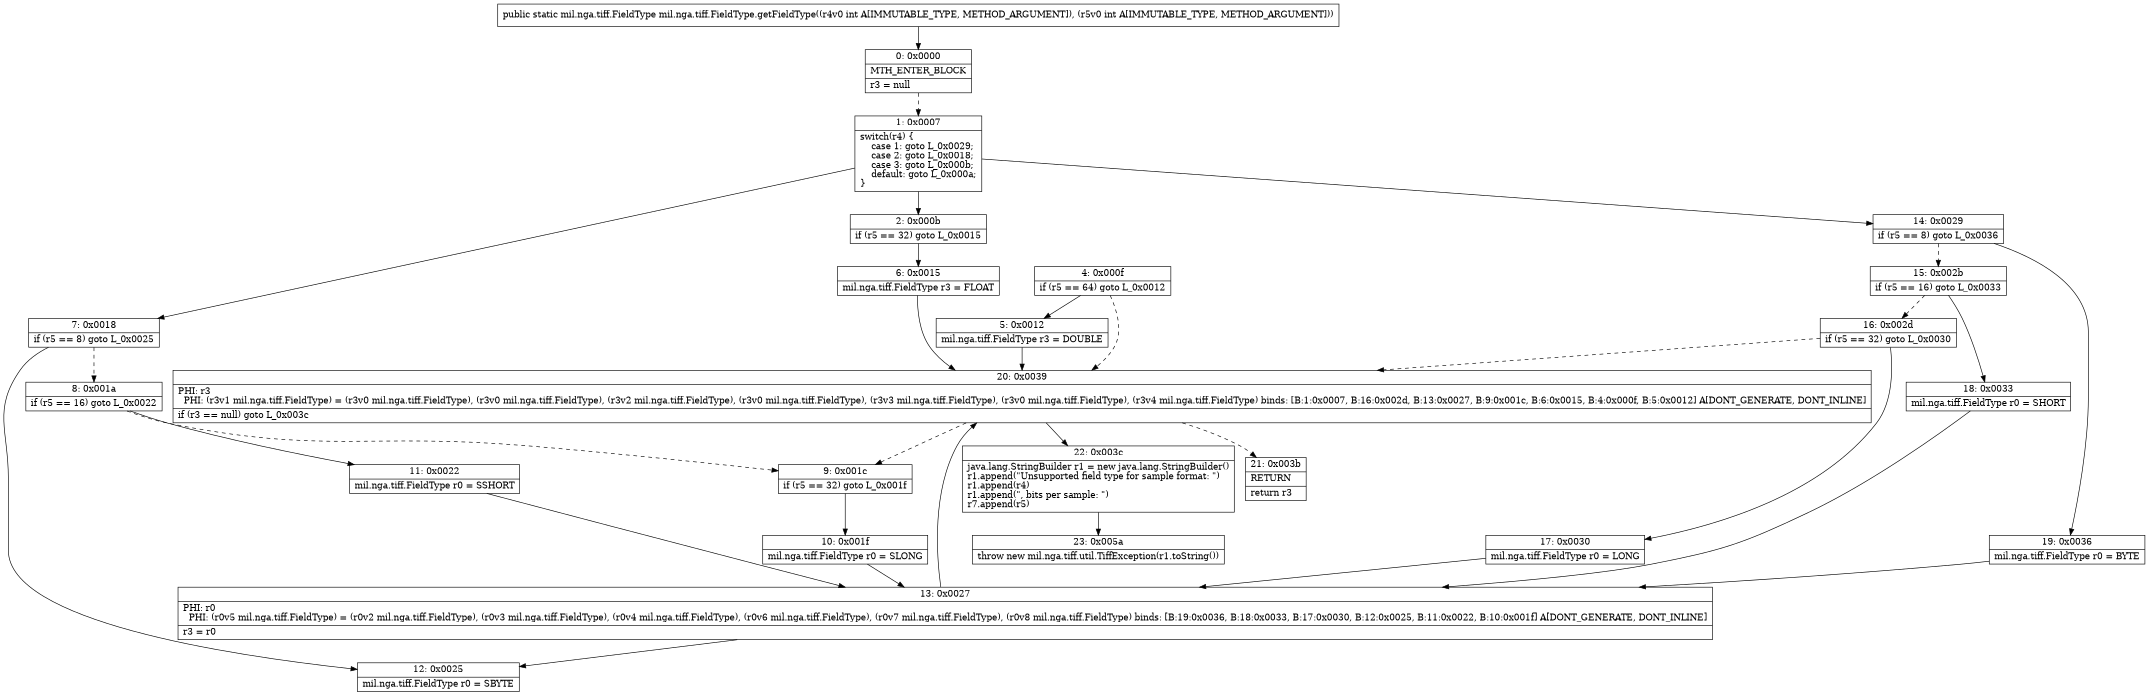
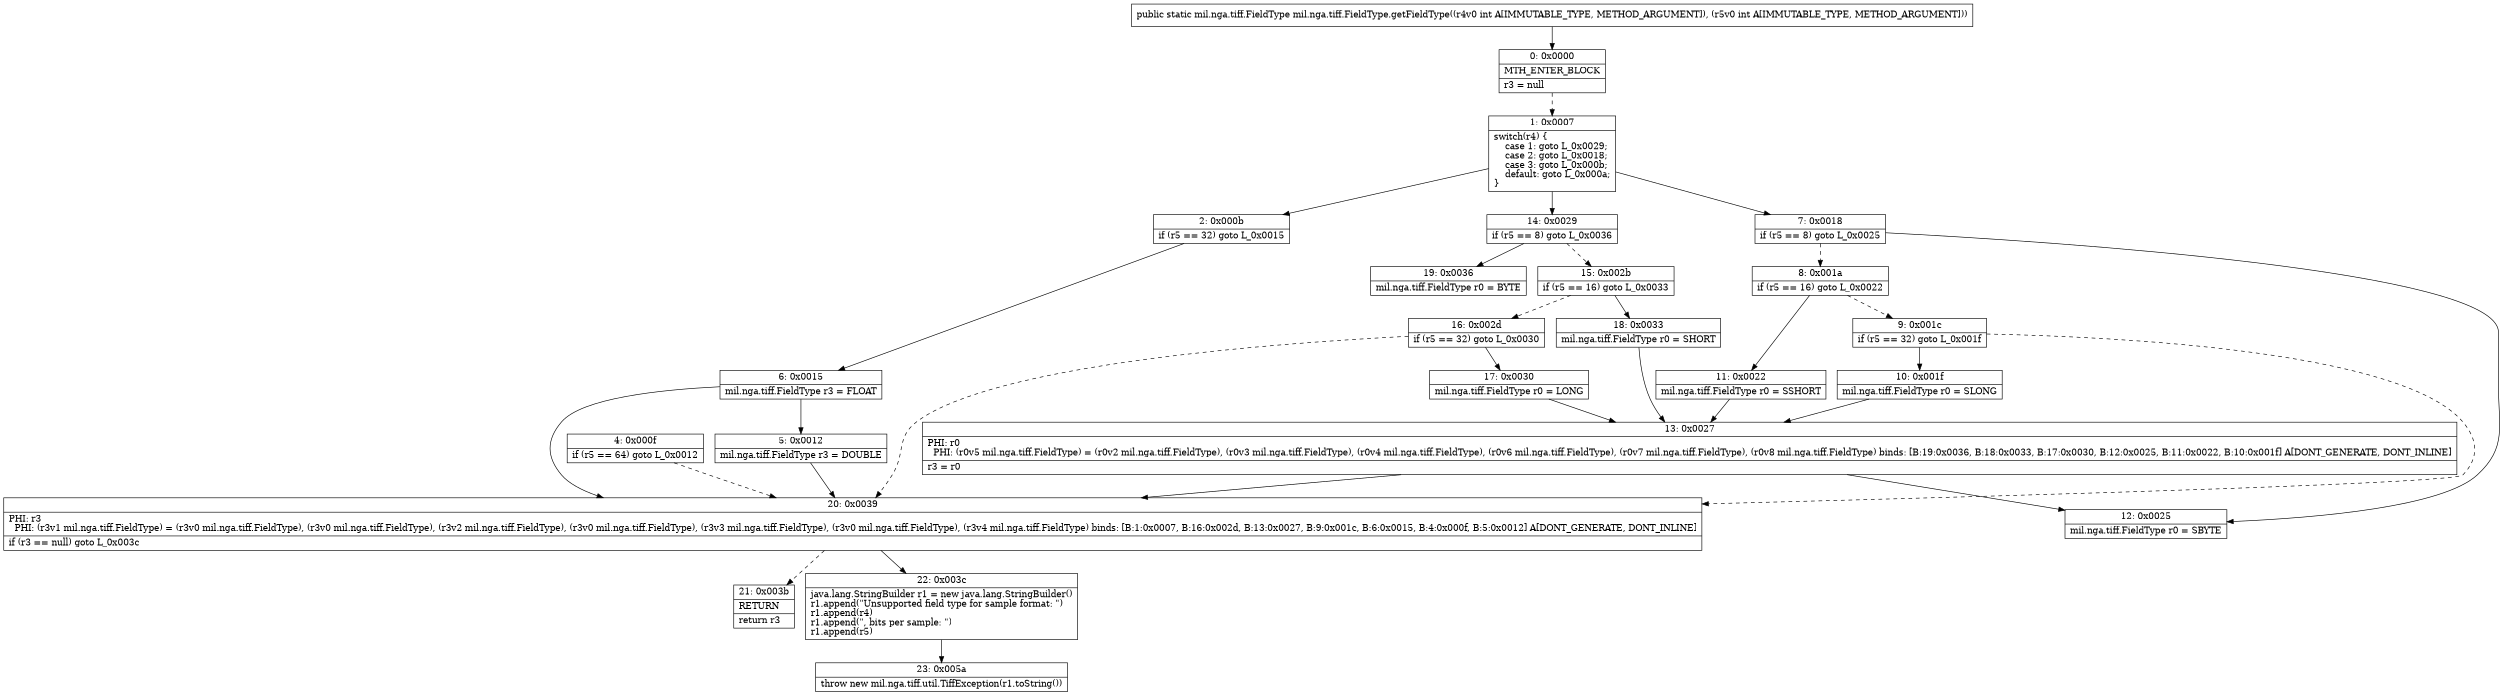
(1065, 305) -> (801, 413)
(924, 442) -> (2361, 483)
(999, 505) -> (842, 632)
(1818, 576) -> none
